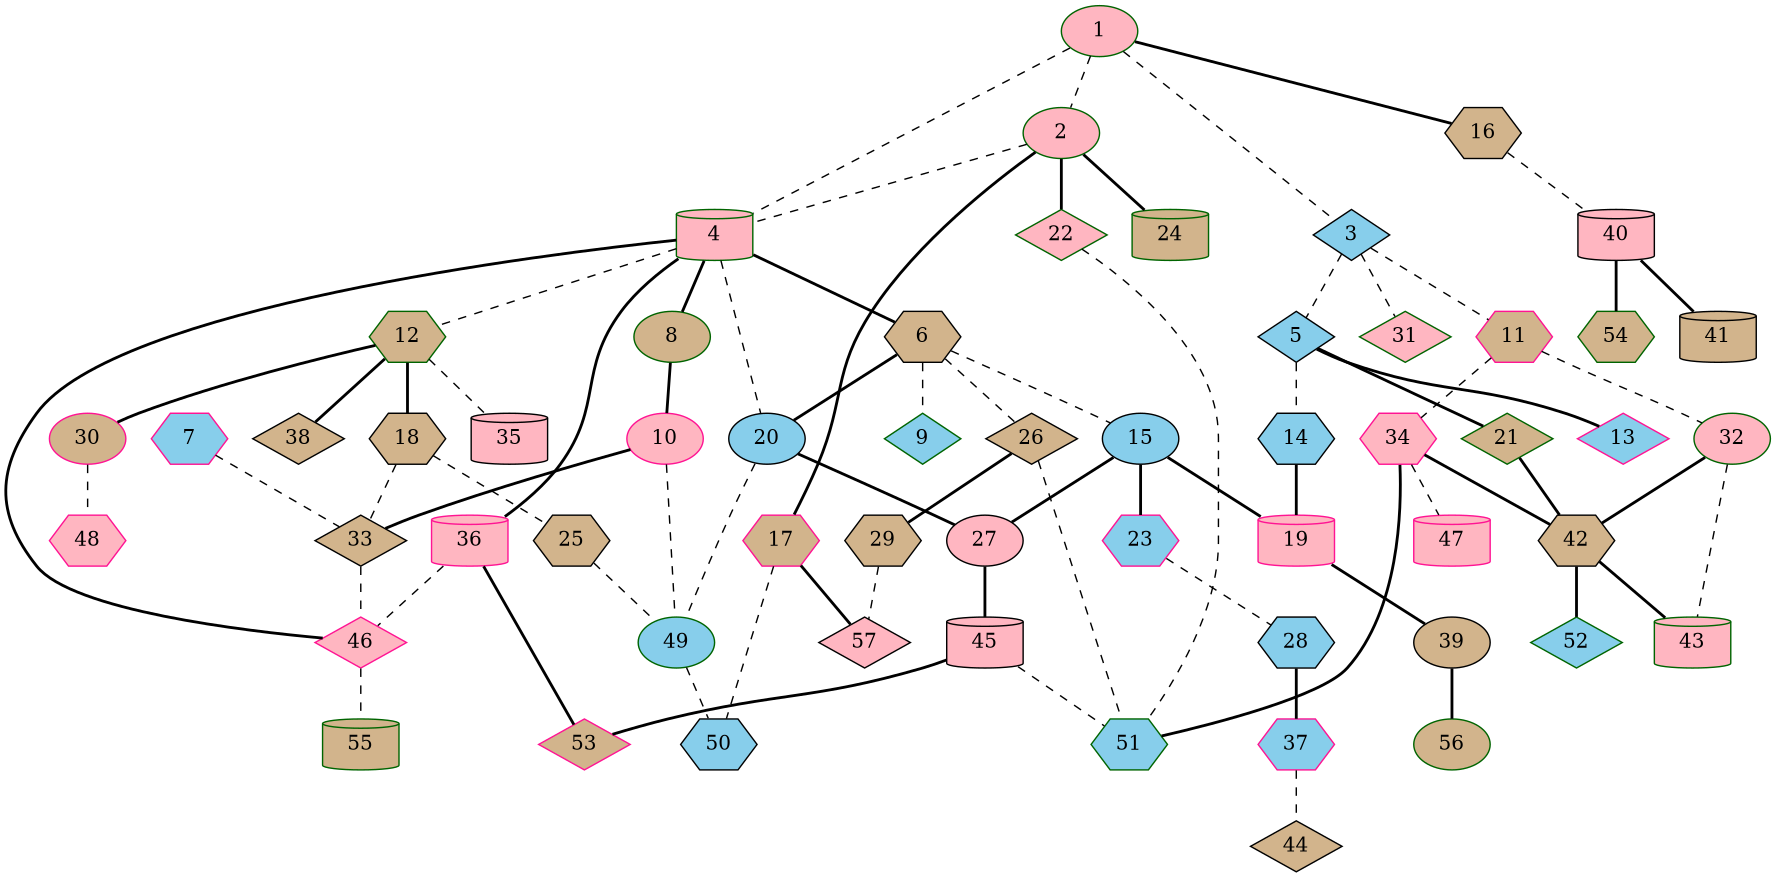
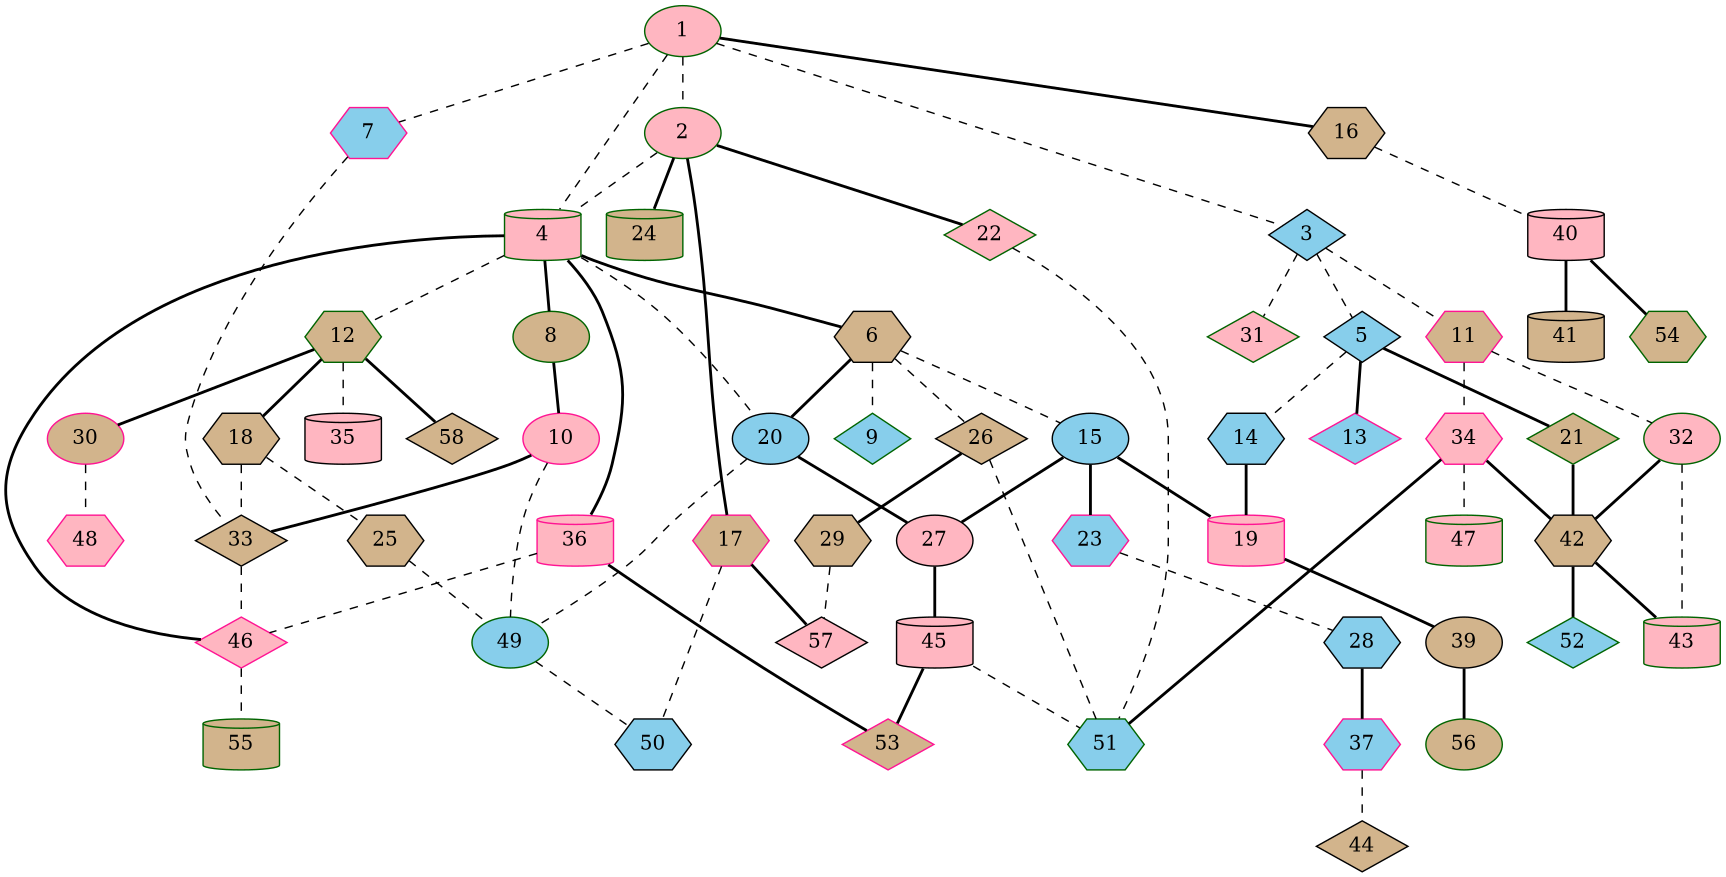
none -> (524, 83)
(299, 439) -> (452, 439)
(1452, 541) -> (1464, 541)
